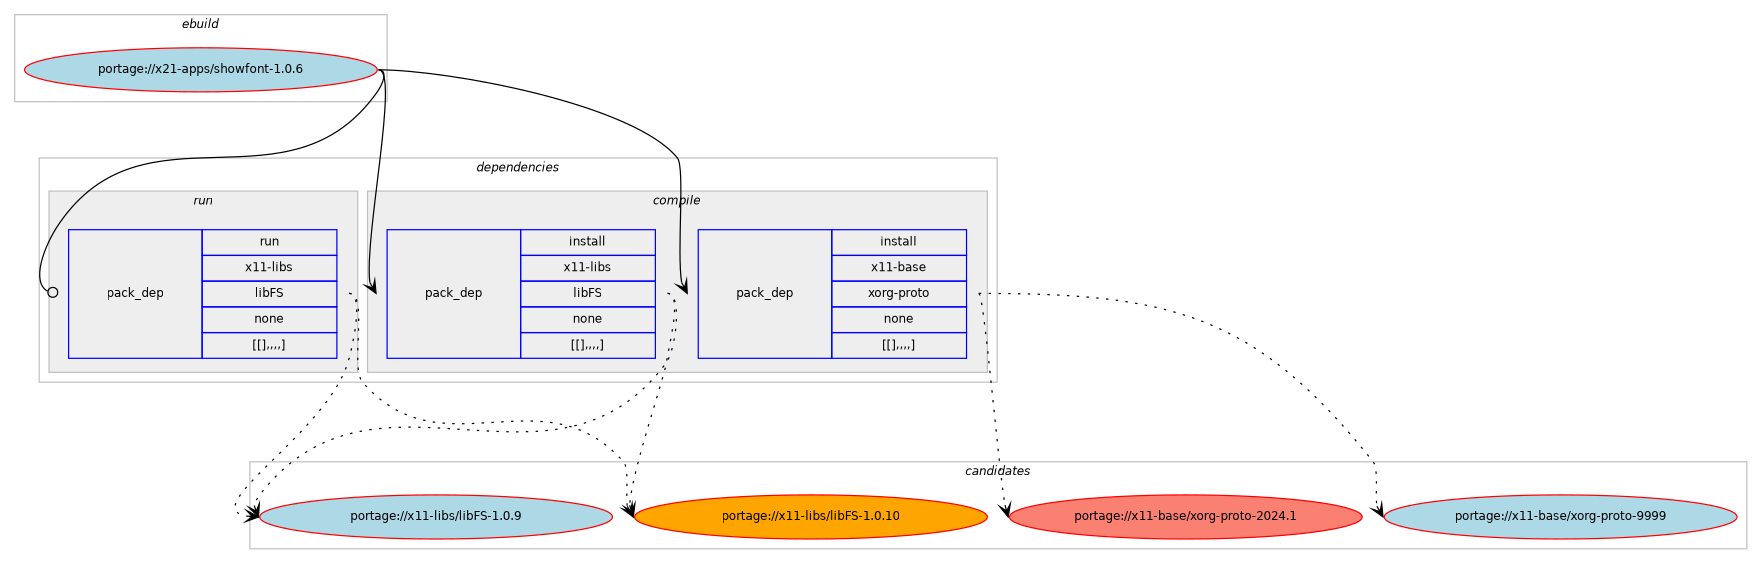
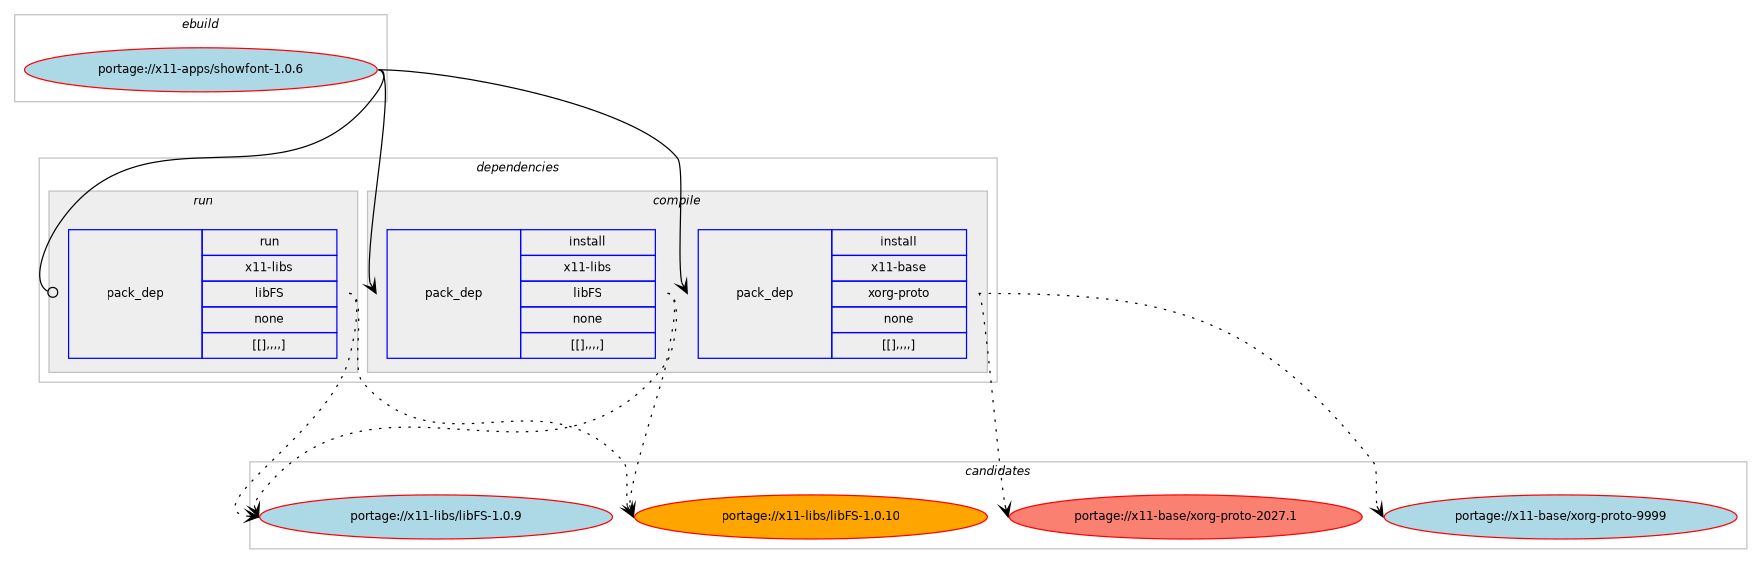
(201, 70) -> (201, 70)
(1186, 517) -> (1186, 517)
